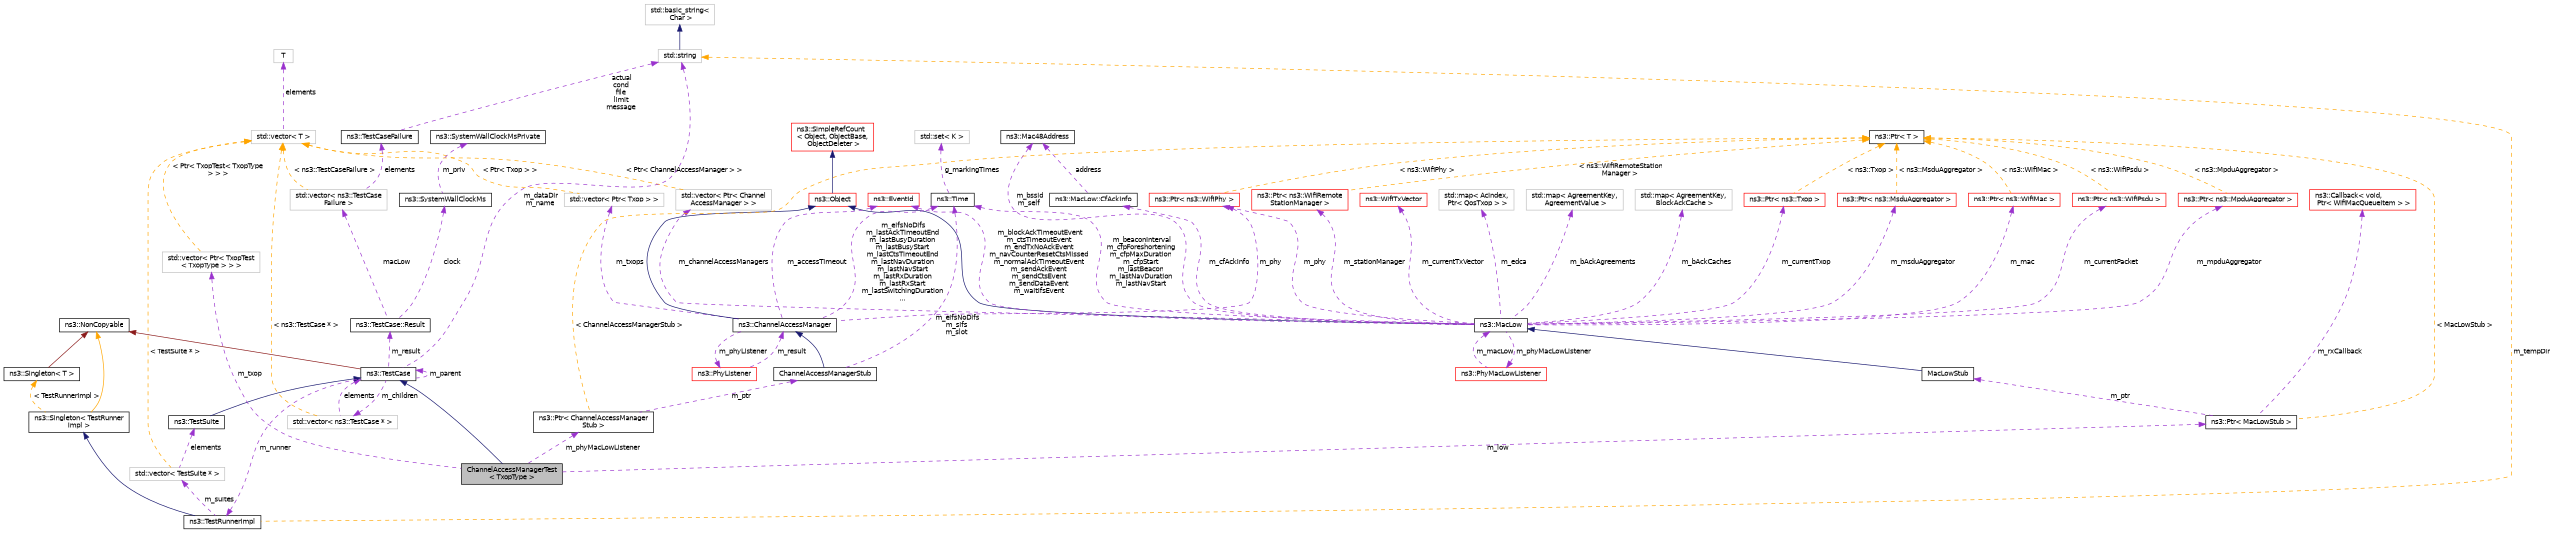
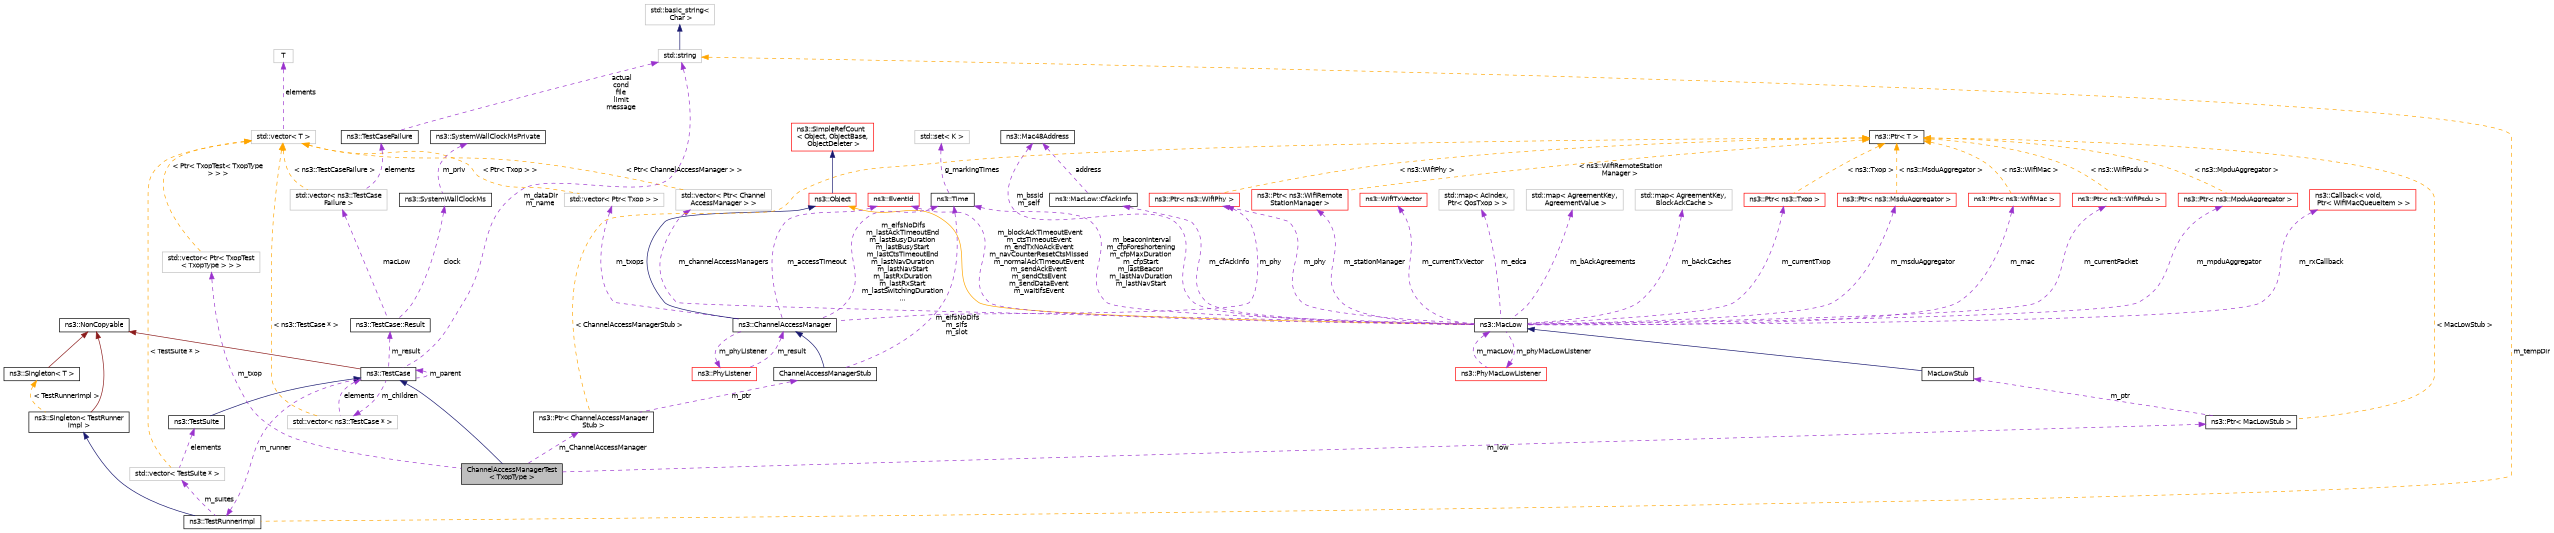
(981, 303) -> (981, 303)
(2331, 327) -> (1949, 321)
(104, 377) -> (104, 377)
(602, 448) -> (602, 448)
